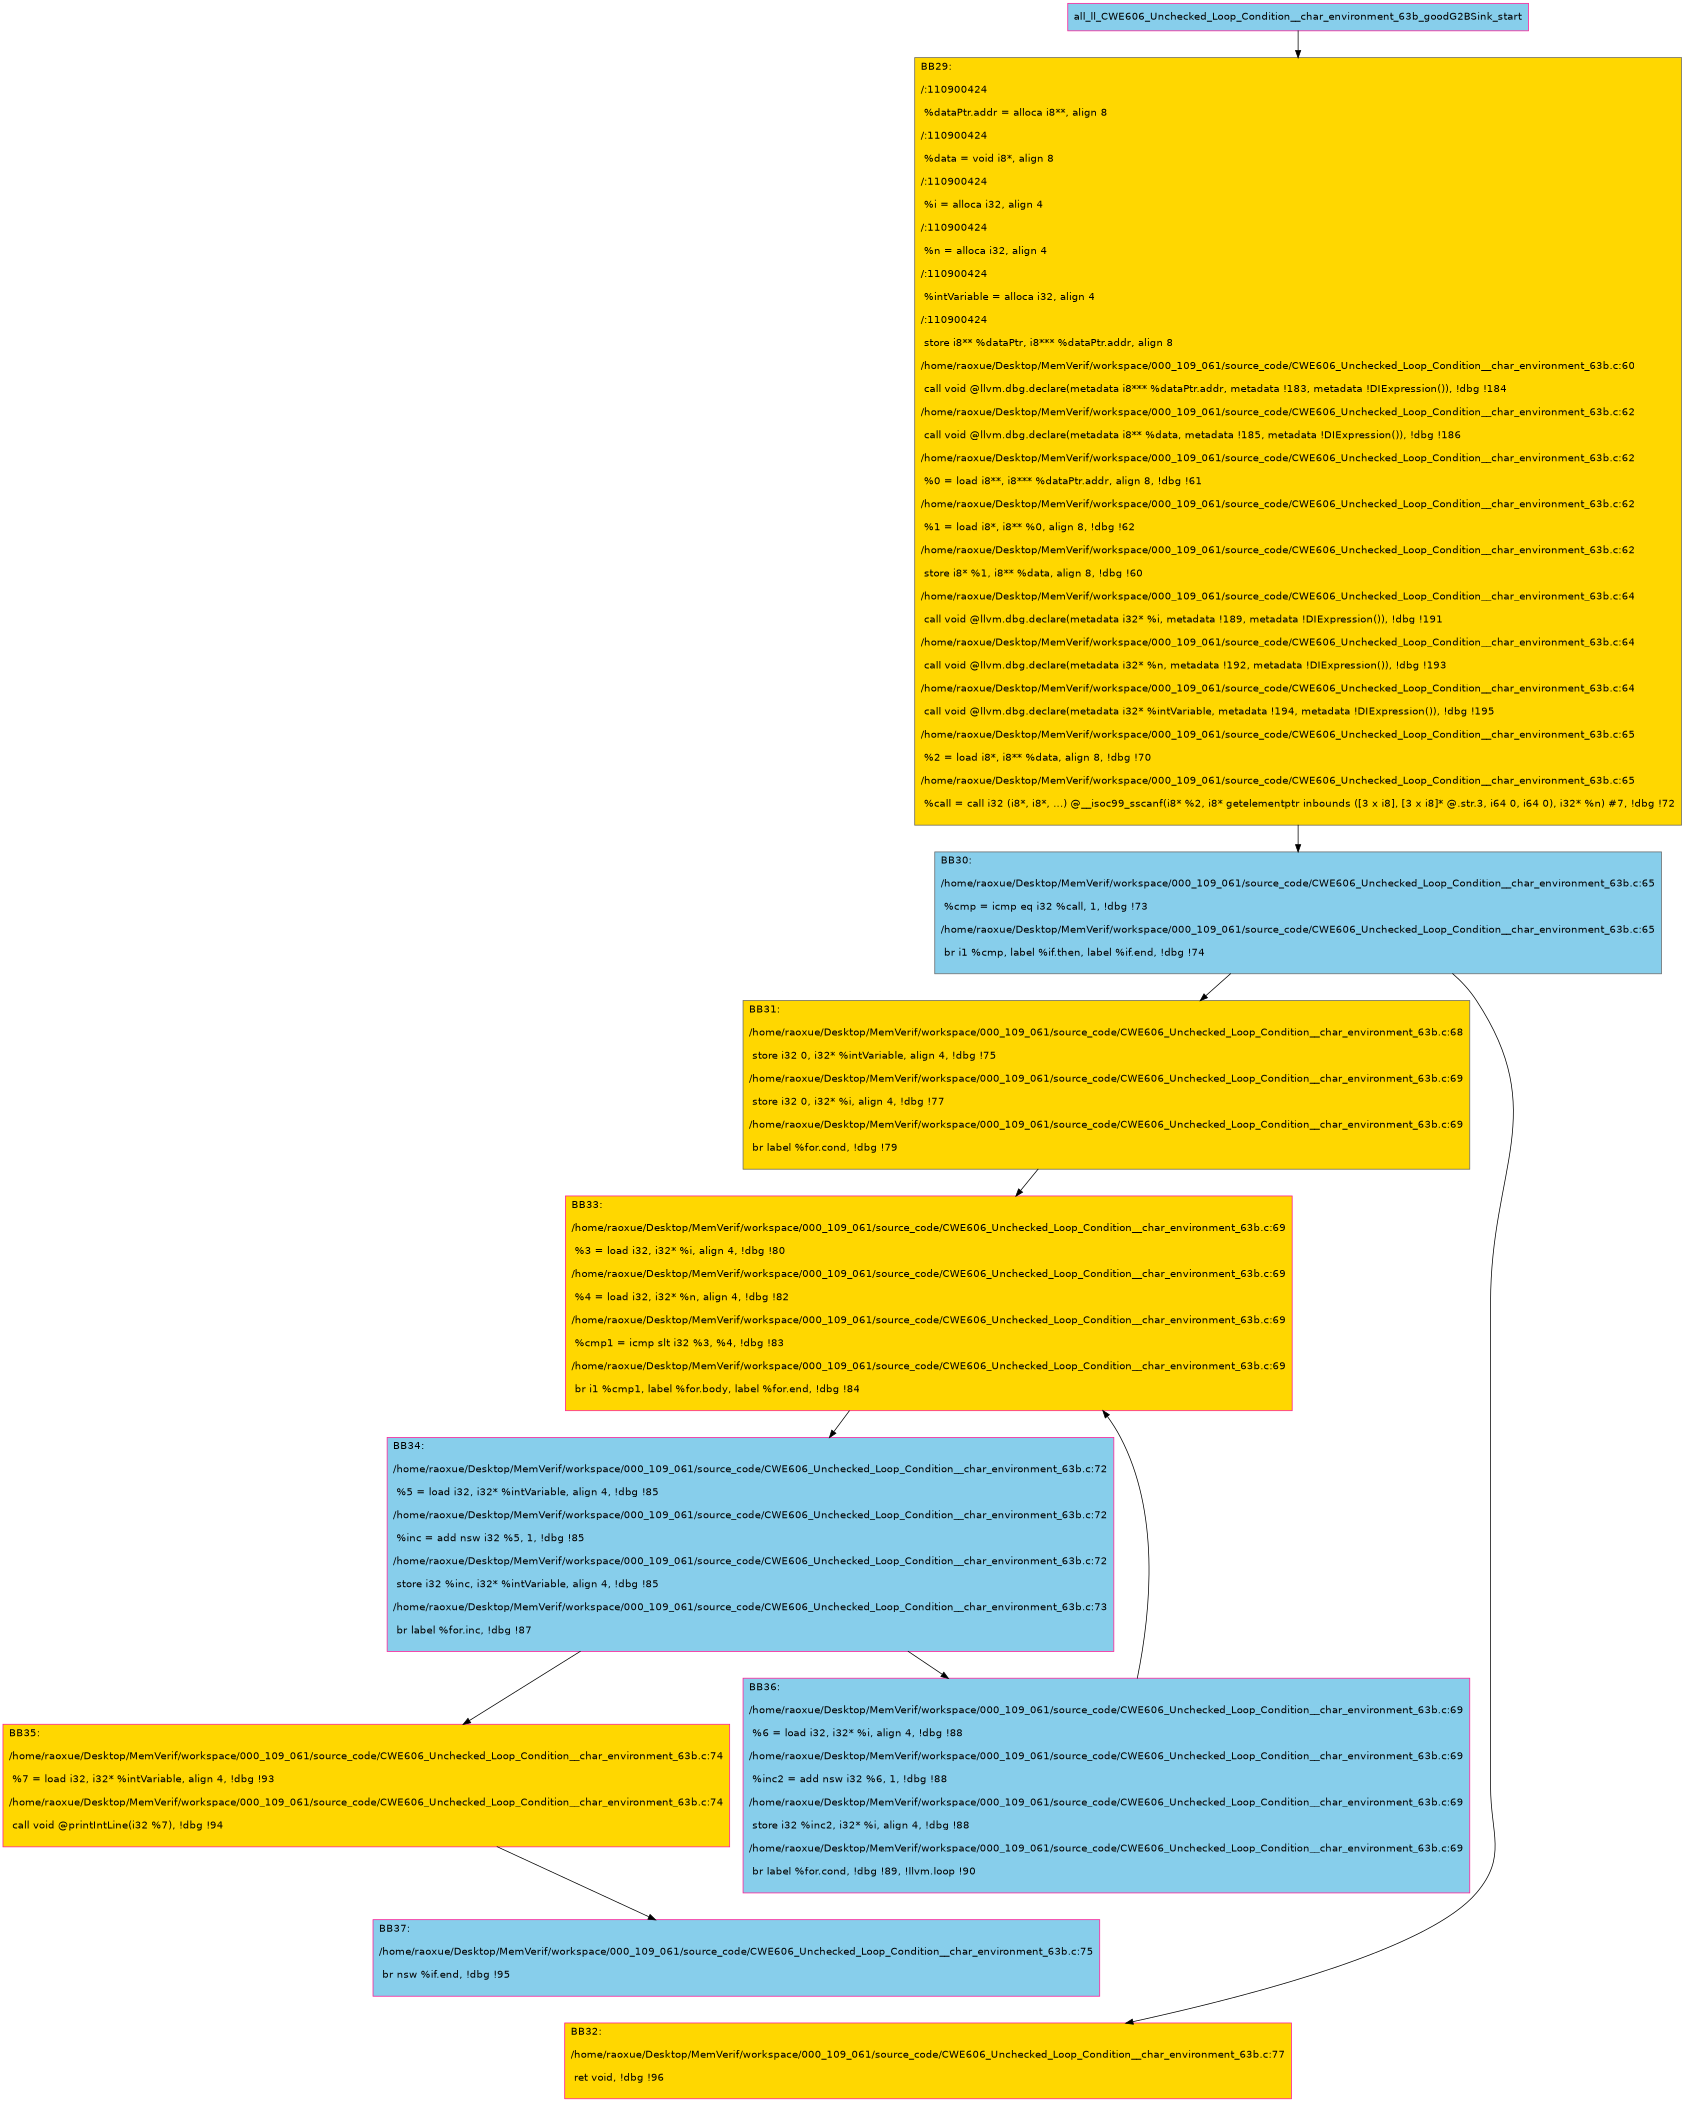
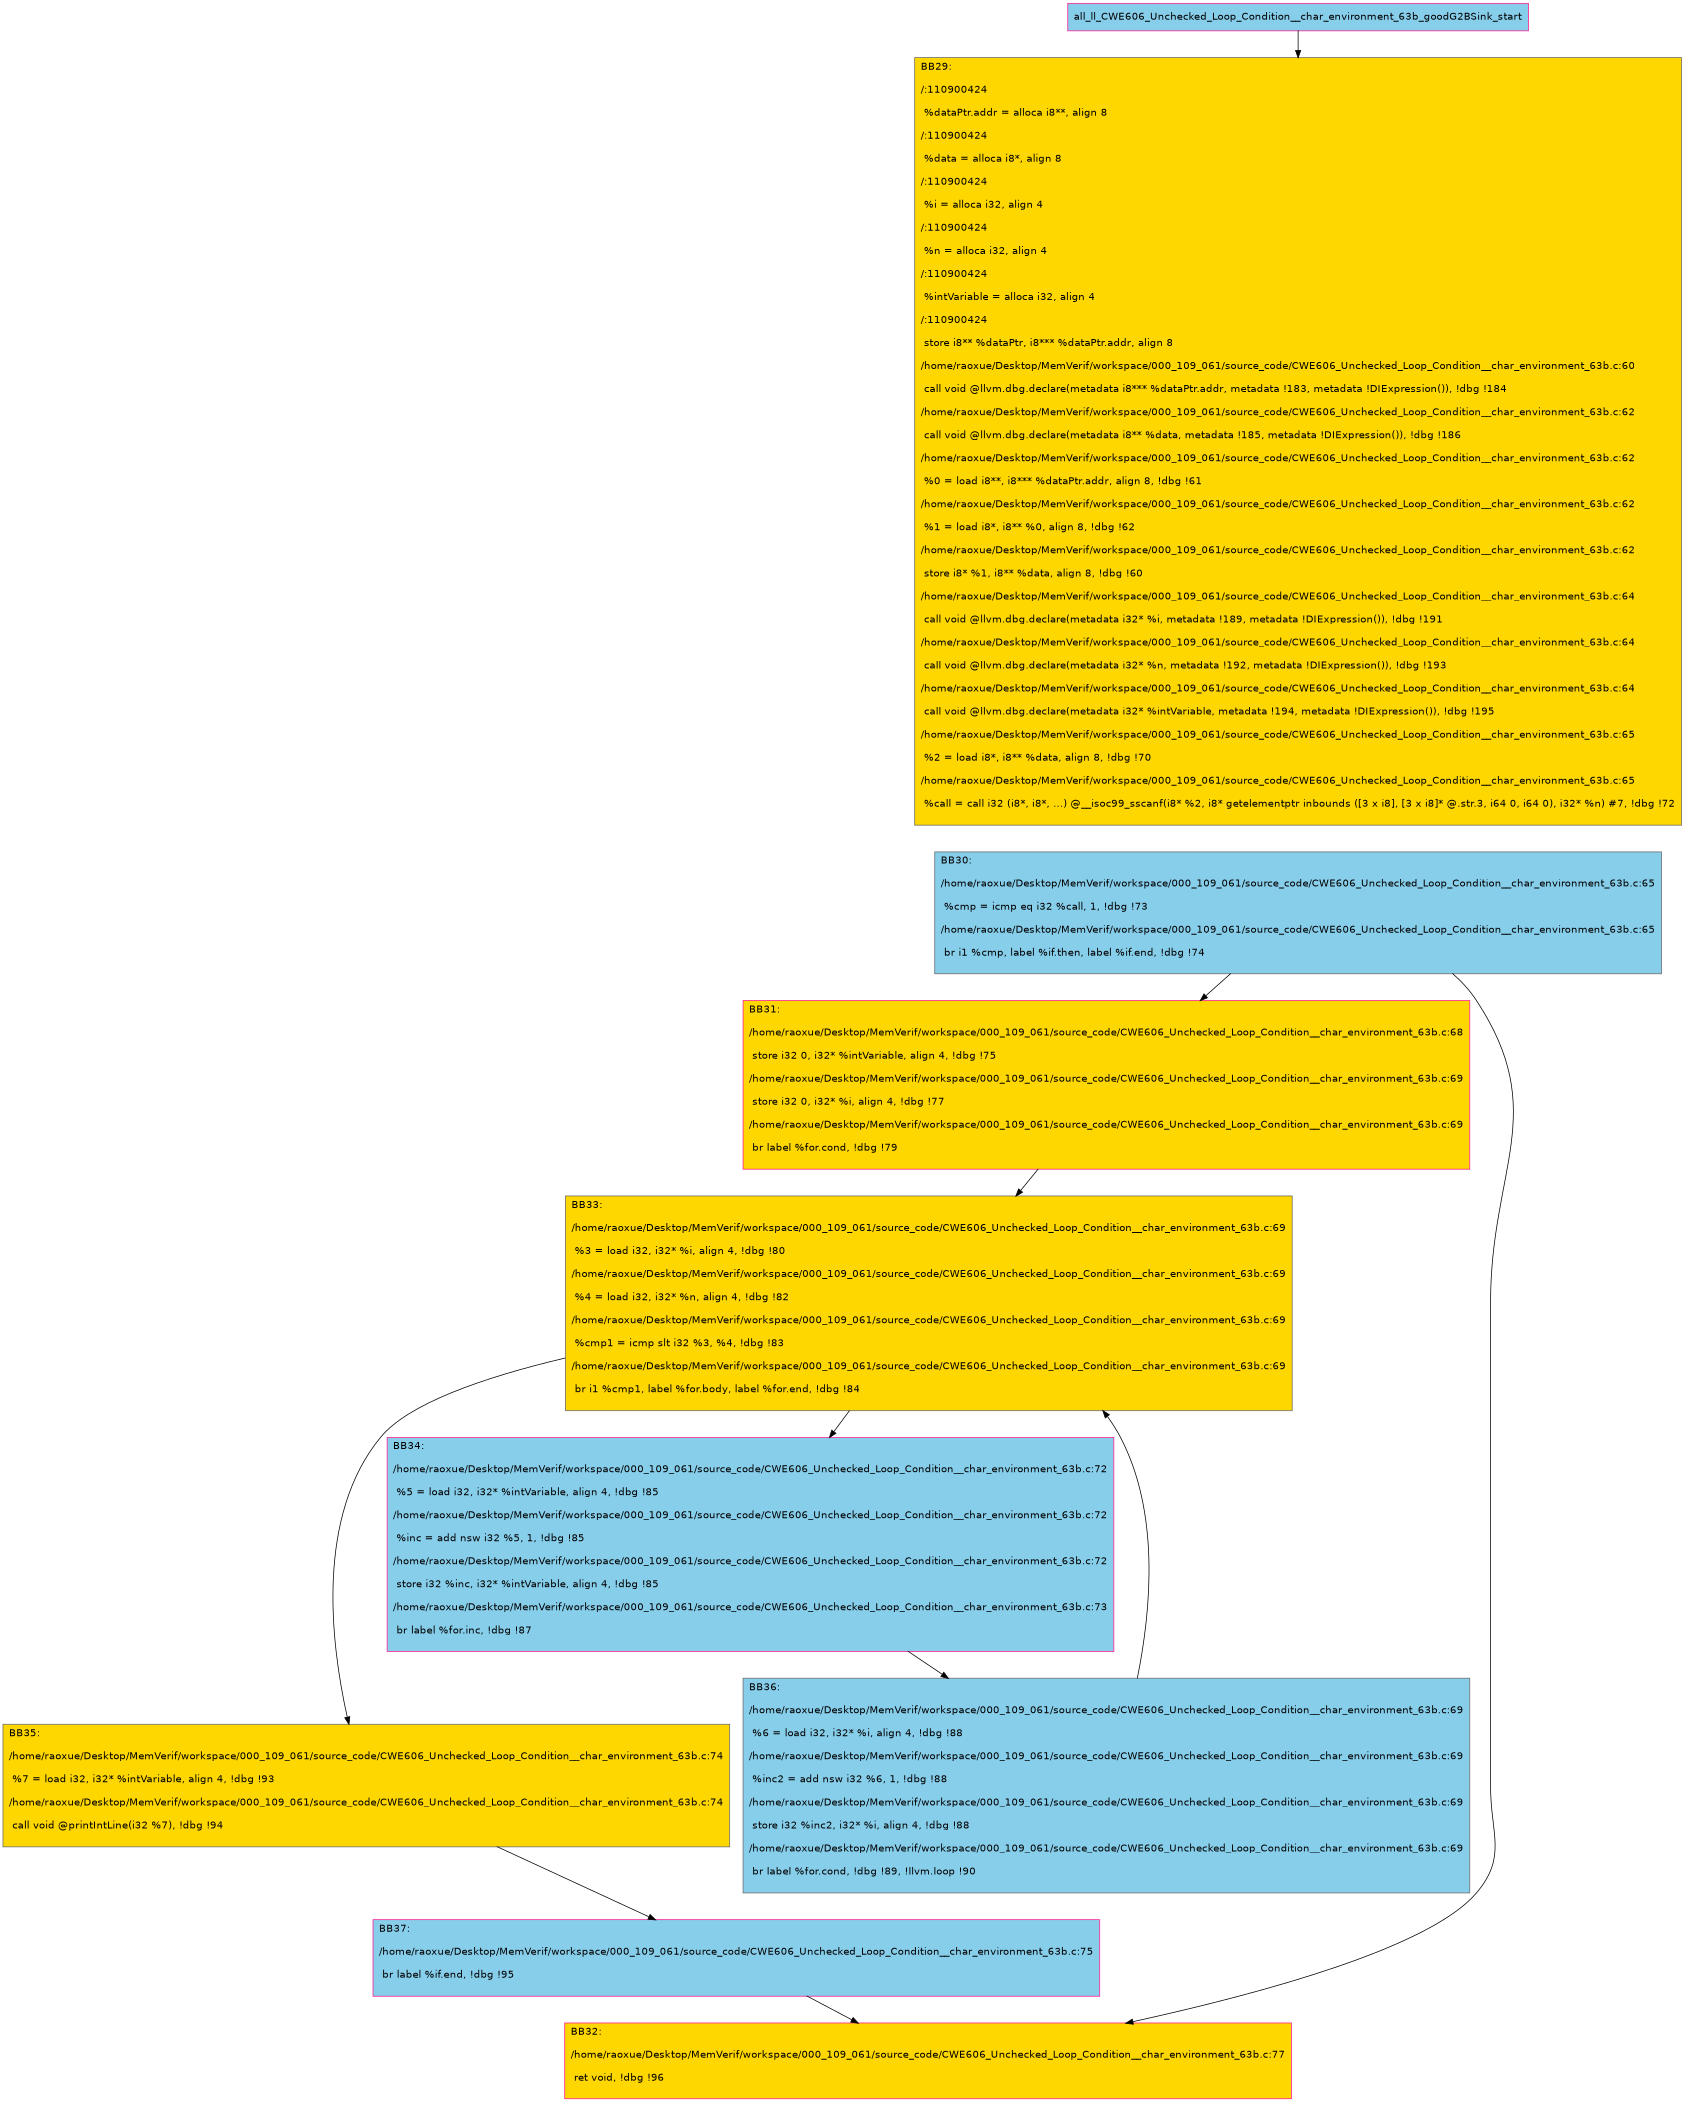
(988, 159) -> (991, 159)
(1298, 835) -> none
(1106, 1085) -> (1106, 1085)
(929, 1303) -> (929, 1303)
(525, 1686) -> (358, 1474)
(366, 1786) -> (366, 1786)
(1106, 1786) -> (1106, 1786)
(445, 1975) -> (447, 1975)
none -> (829, 2008)
